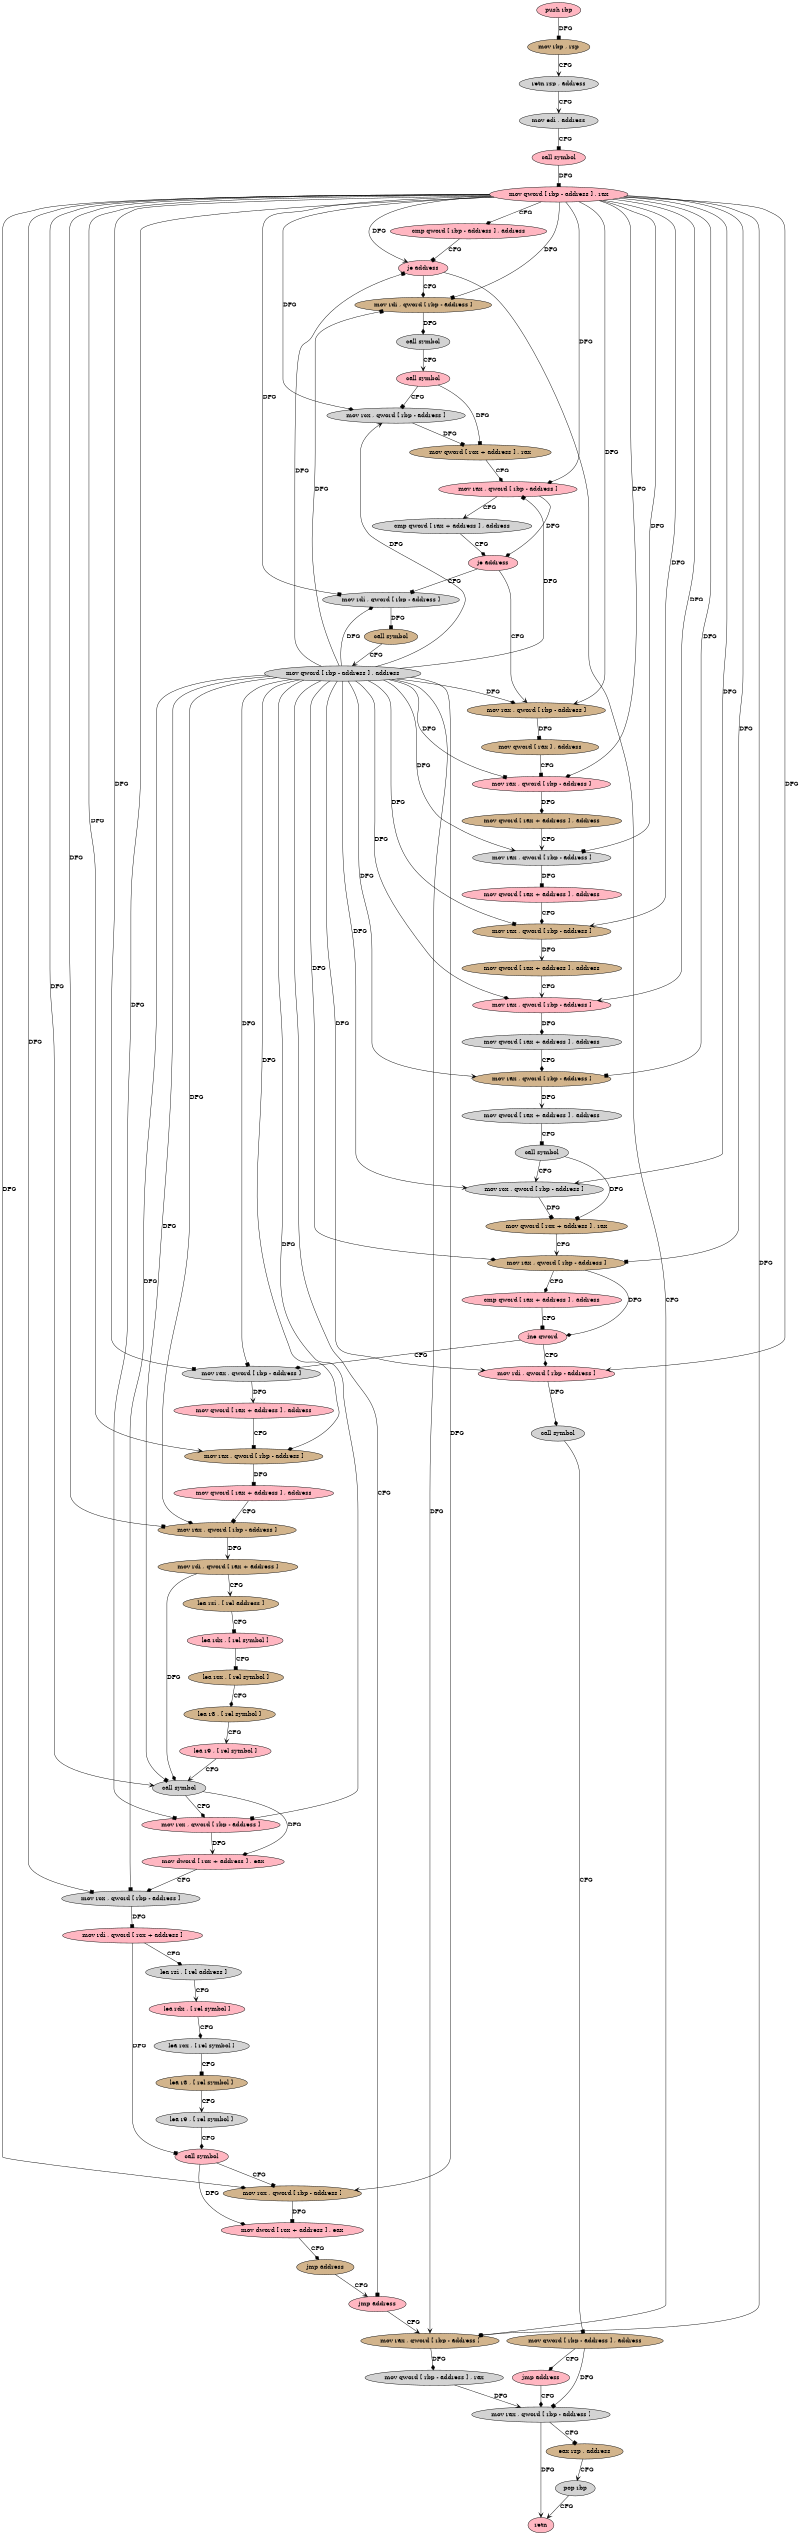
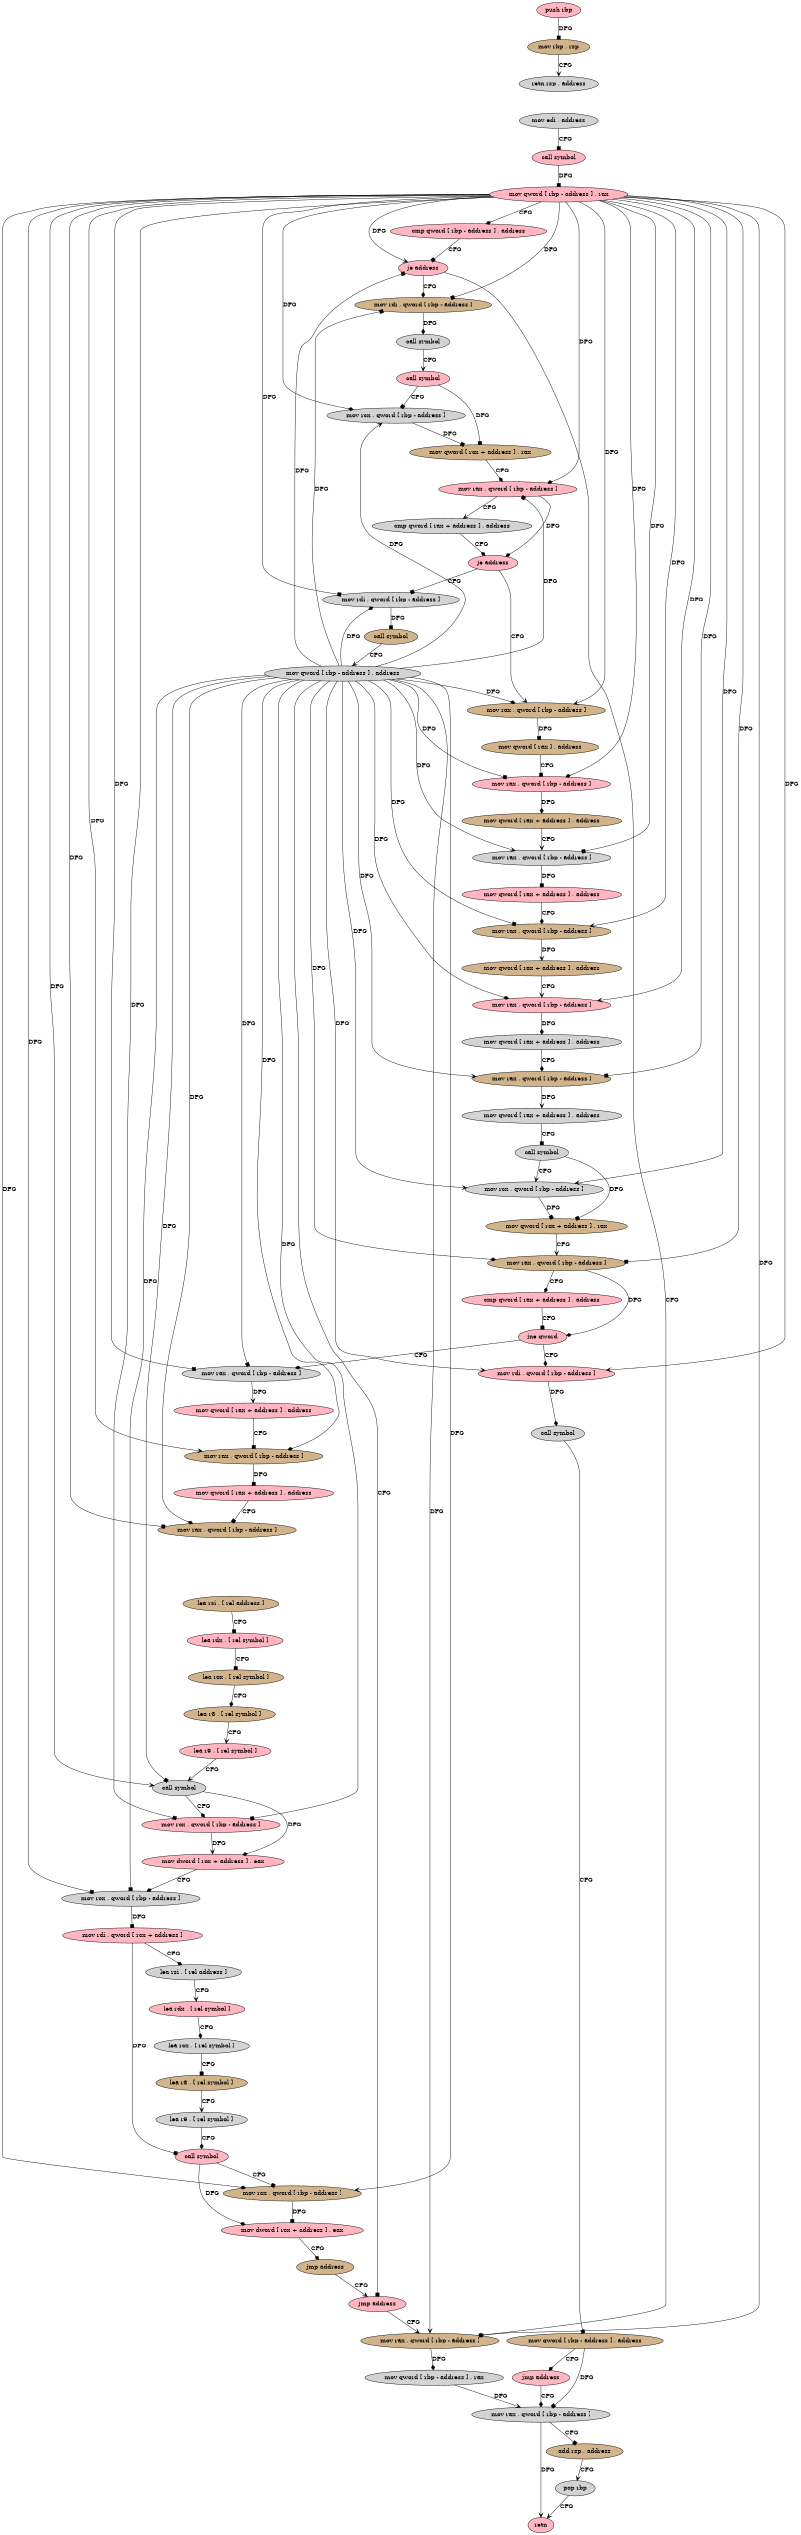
(559, 100) -> none
(228, 1567) -> none
(585, 2451) -> (585, 2451)
